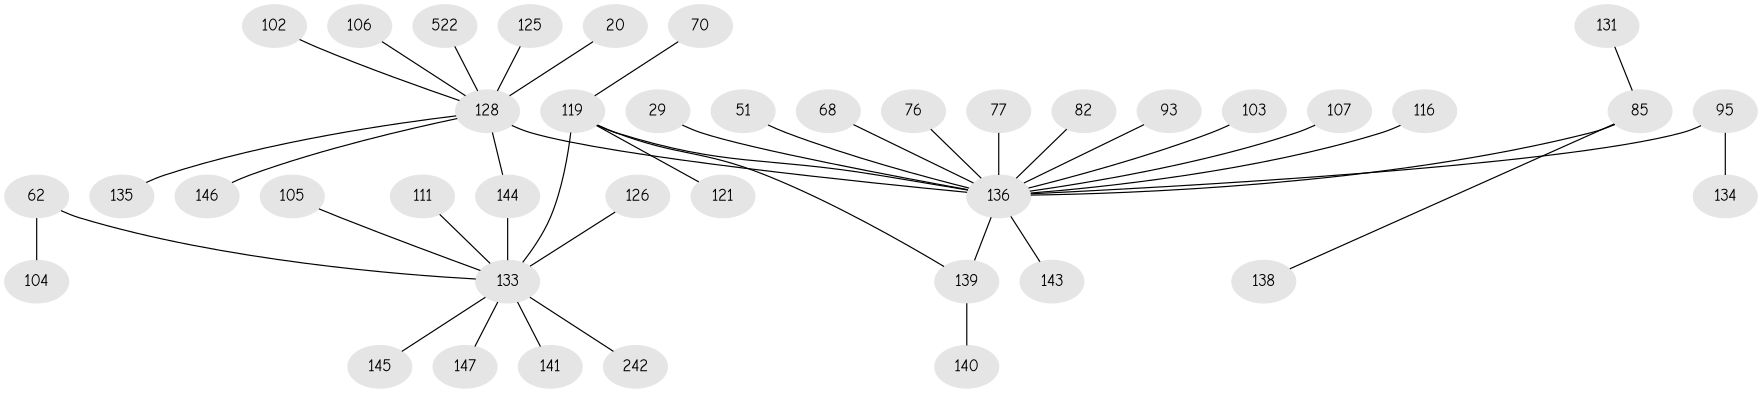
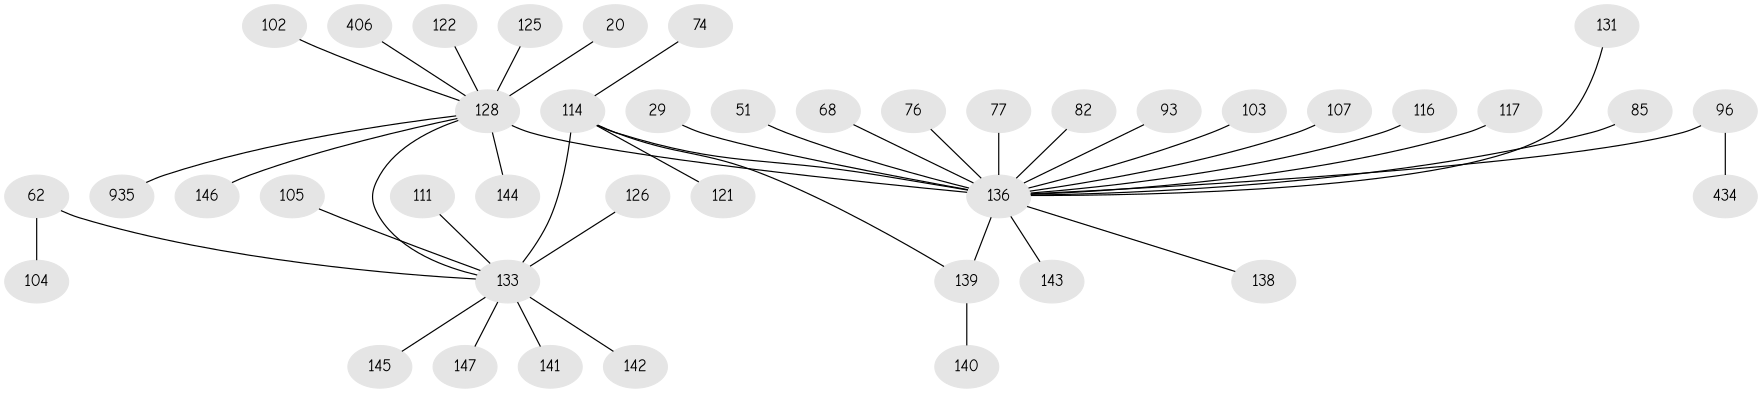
(360, 26) -> (360, 26)
(445, 26) -> (445, 26)
(701, 26) -> (701, 26)
(1624, 69) -> (1345, 182)
(573, 111) -> (573, 111)
none -> (1510, 111)
(1725, 111) -> (1725, 111)
(122, 196) -> (122, 196)
(1452, 196) -> (1131, 239)
(1725, 196) -> (1725, 196)
(508, 239) -> (374, 205)
(635, 367) -> (635, 367)
